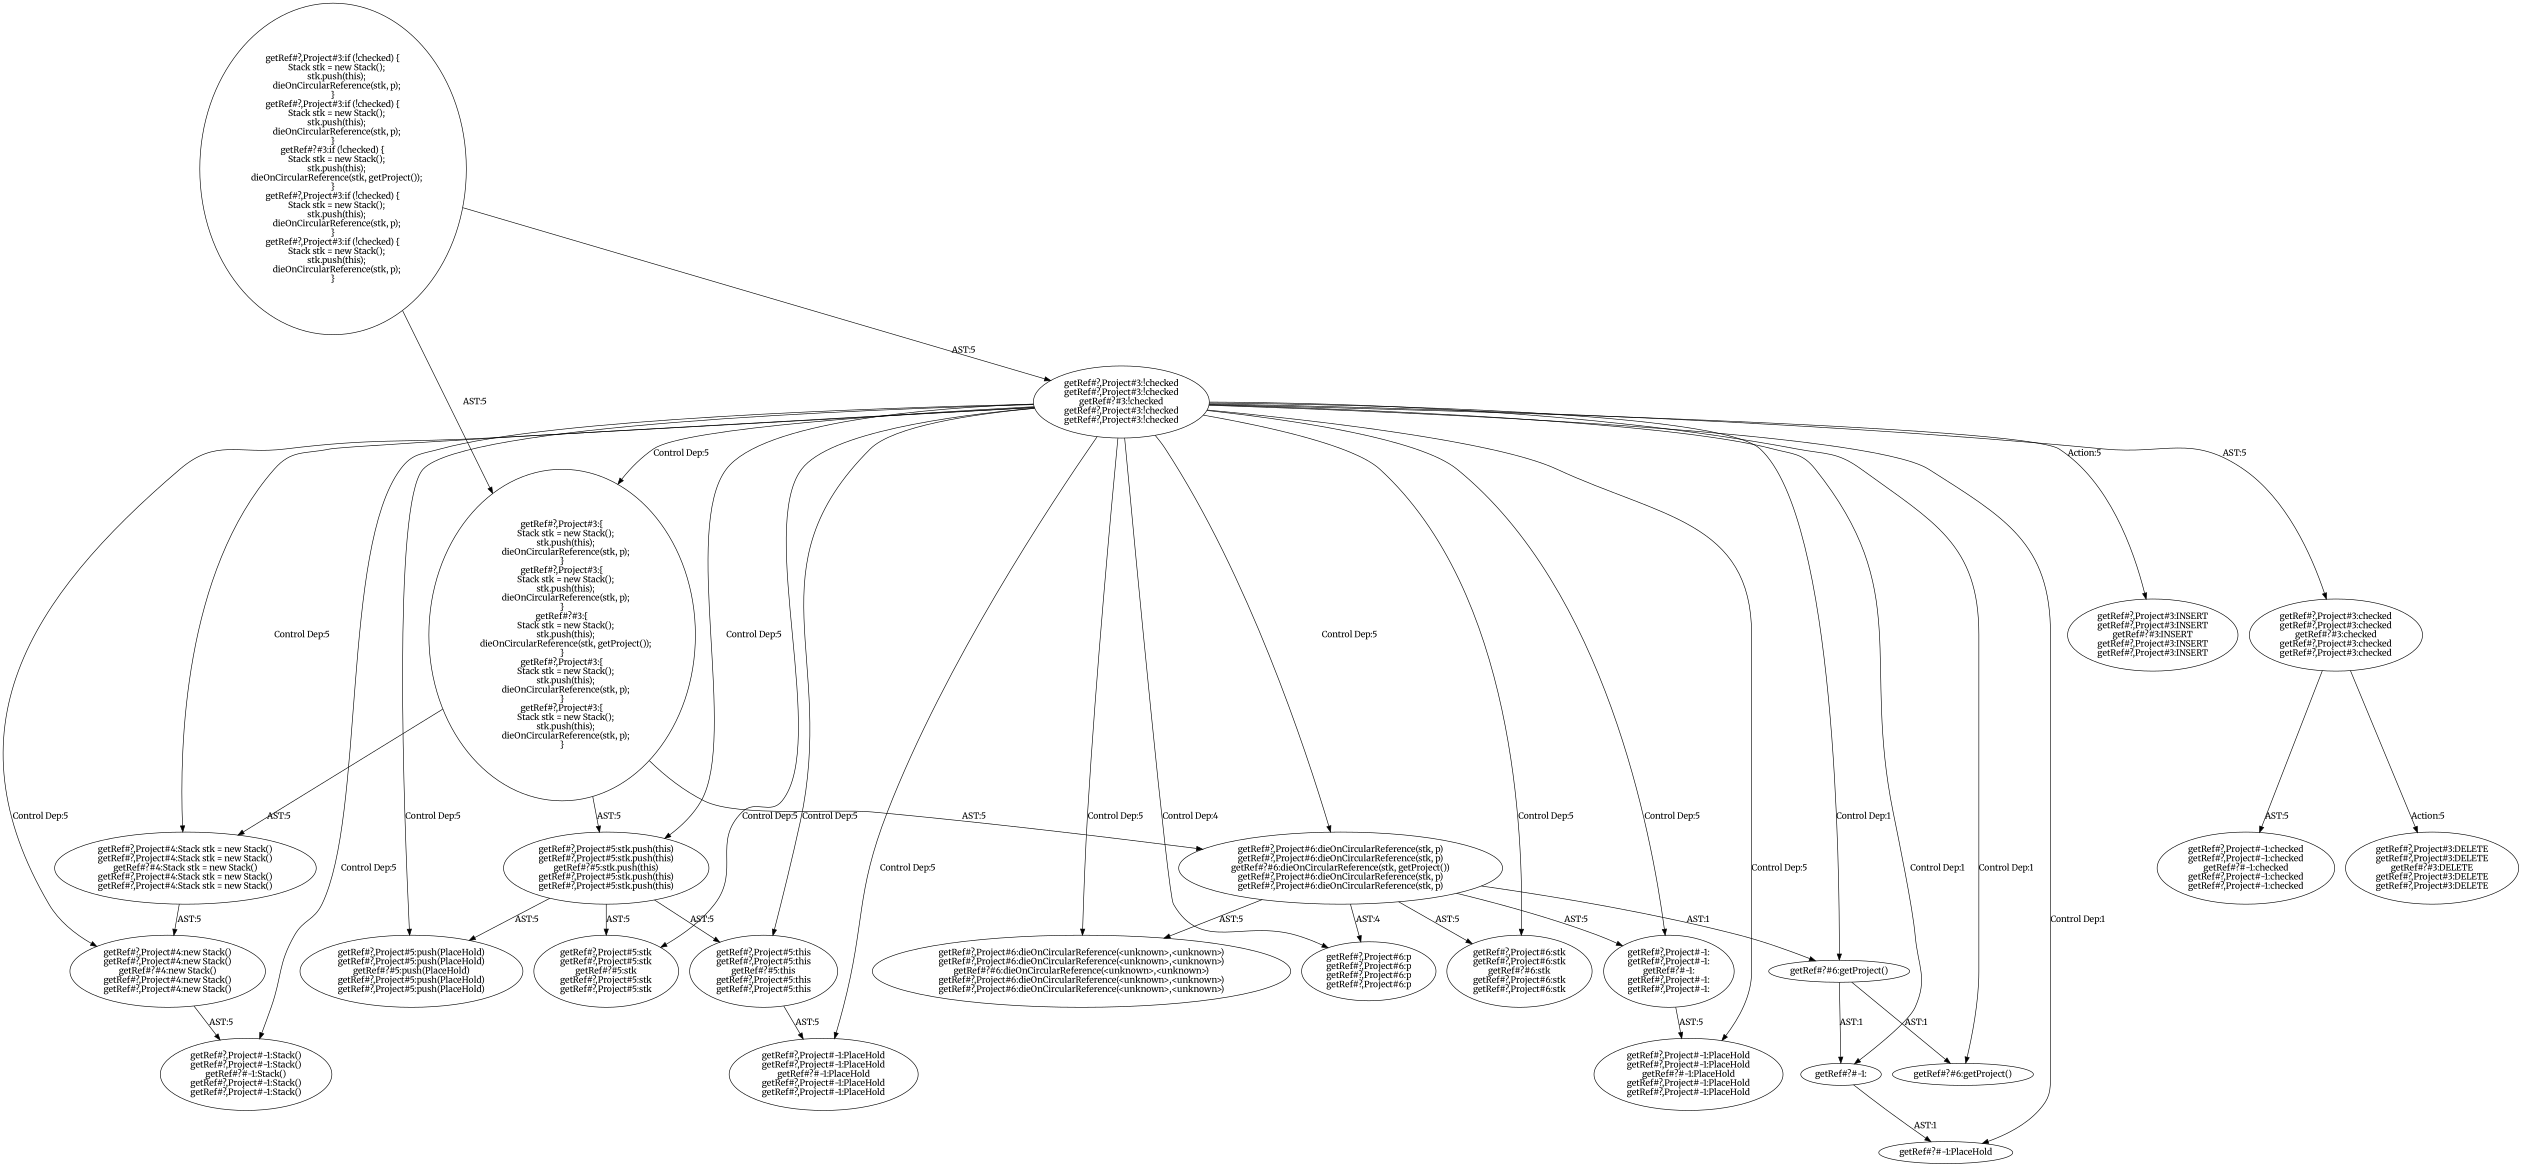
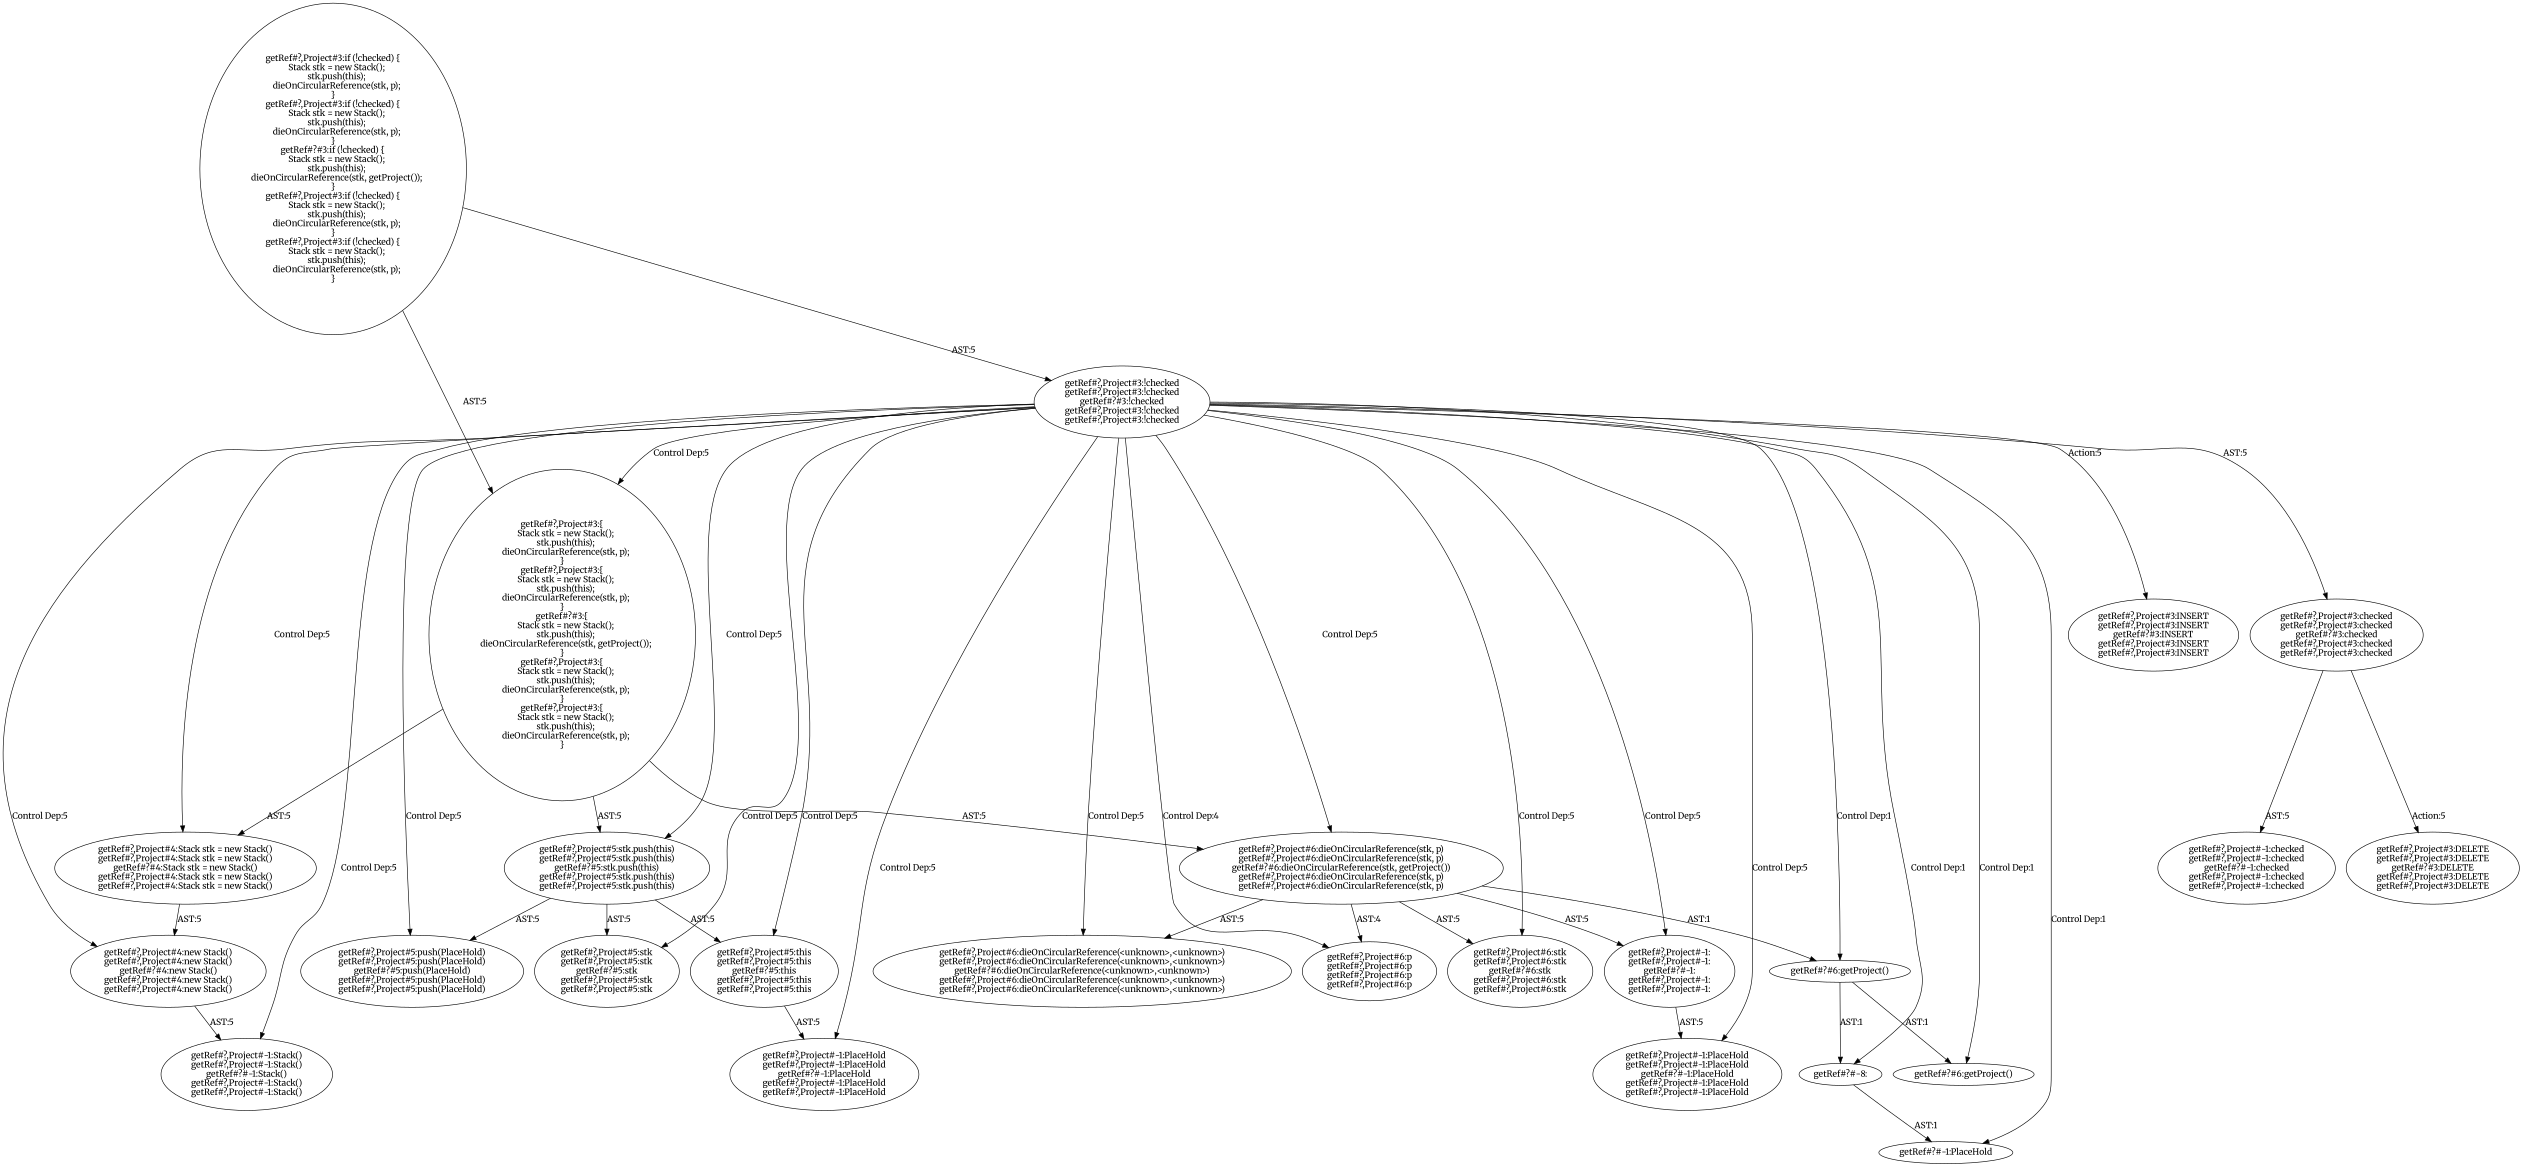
(1841, 1074) -> (1841, 1074)
